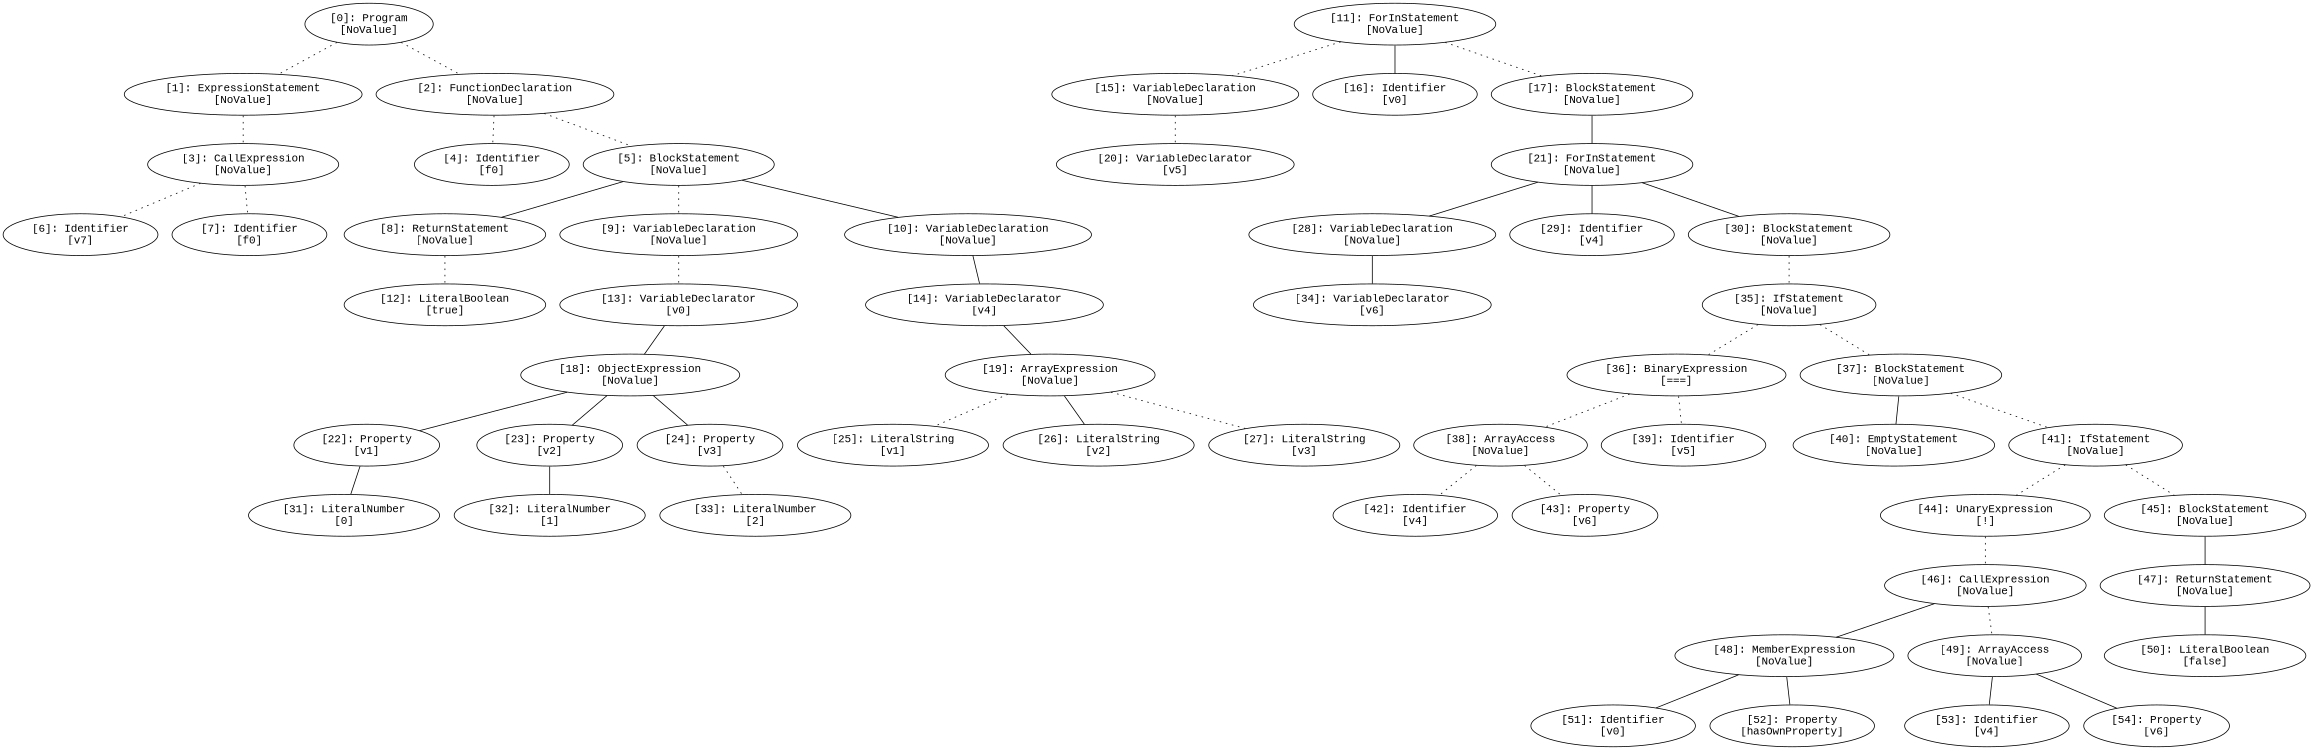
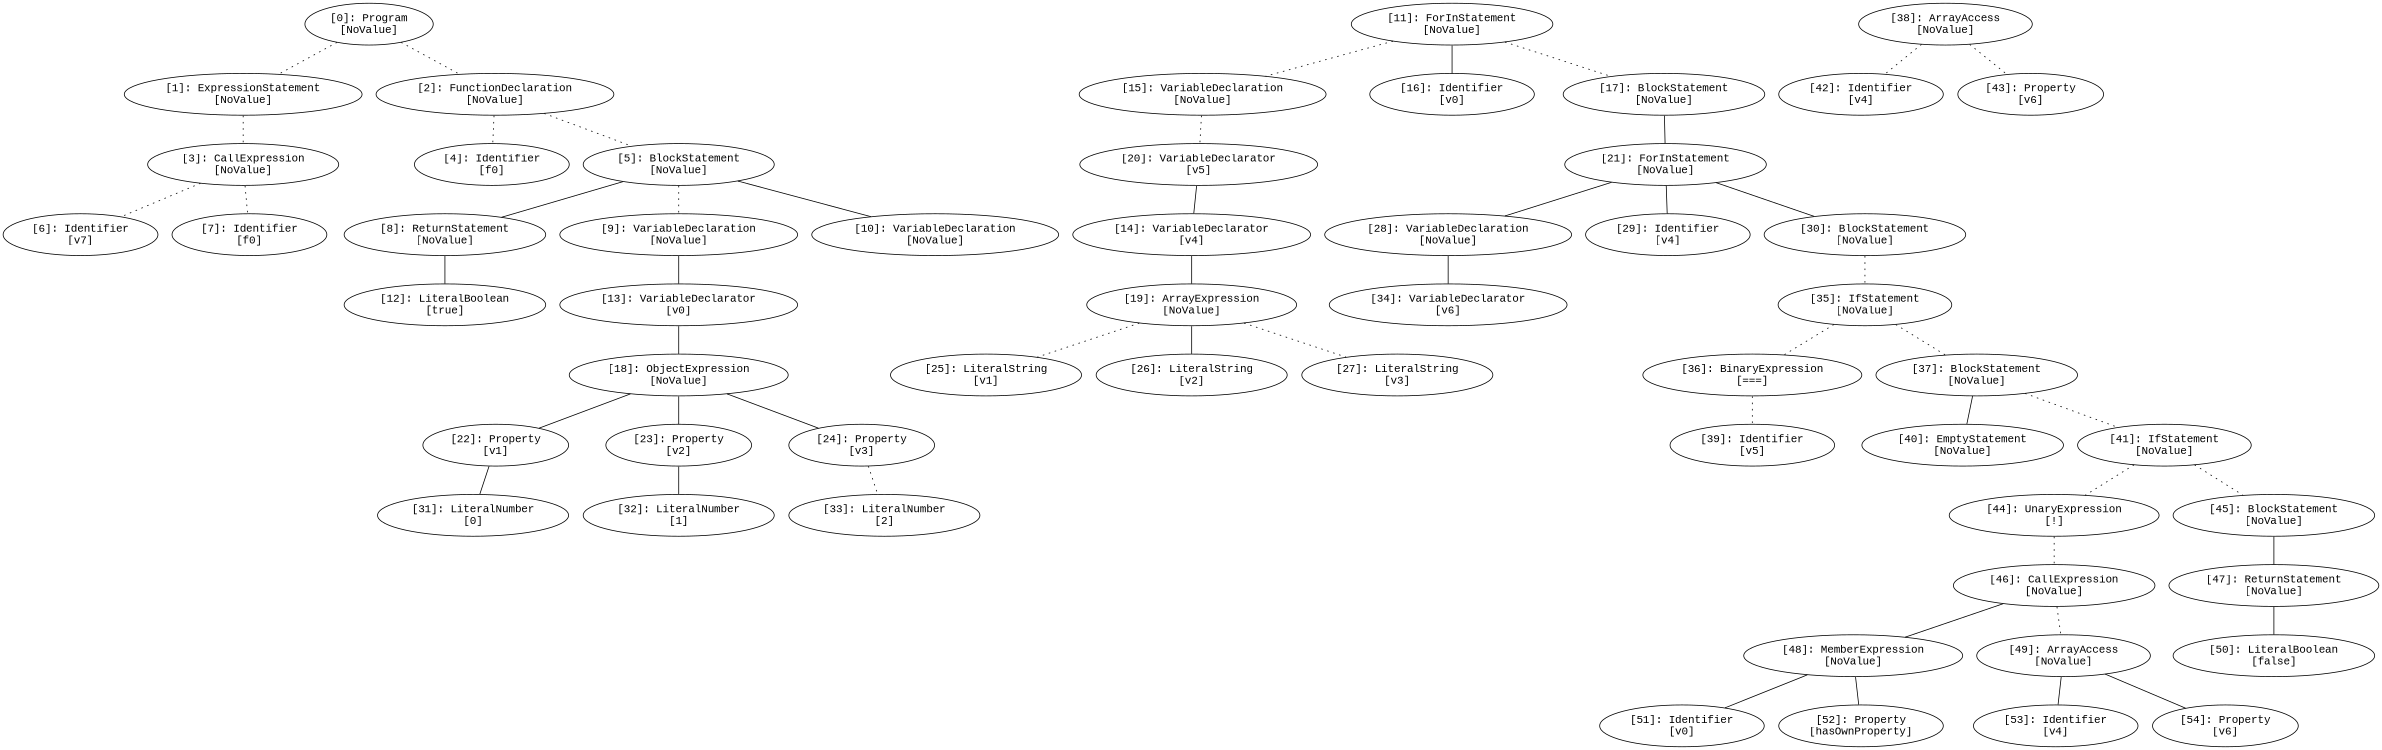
(445, 270) -> (445, 270)
(679, 270) -> (679, 270)
(976, 270) -> (1195, 200)
(1587, 411) -> none
